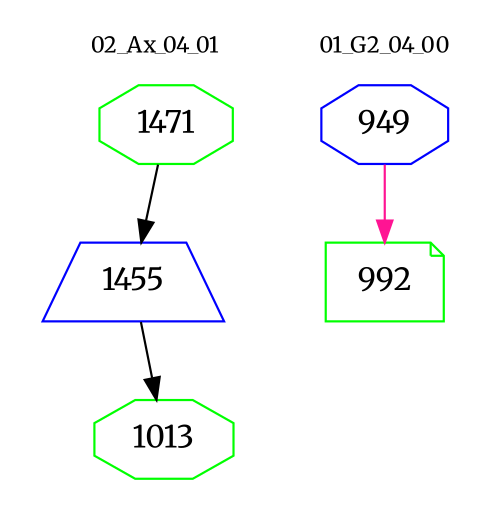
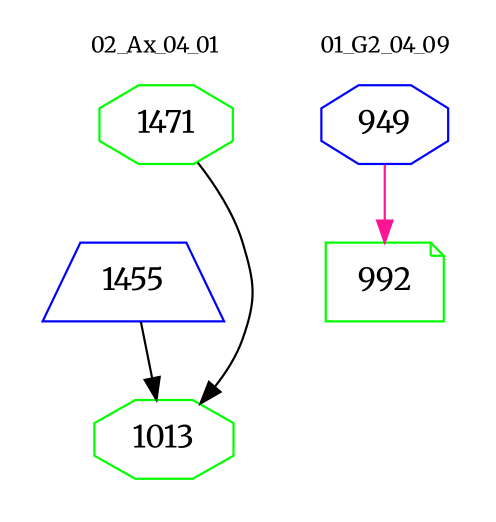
(386, 47) -> (386, 47)
(152, 193) -> (250, 273)
